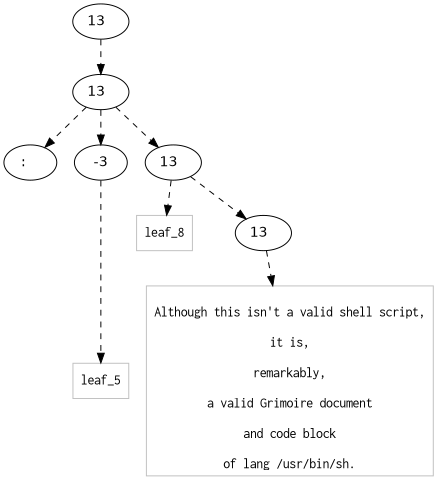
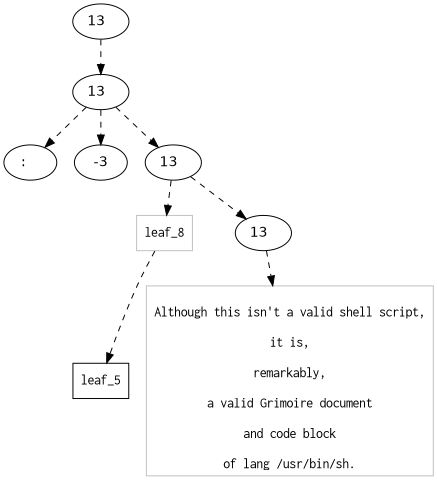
(101, 267) -> (130, 301)
(101, 381) -> (101, 381)
